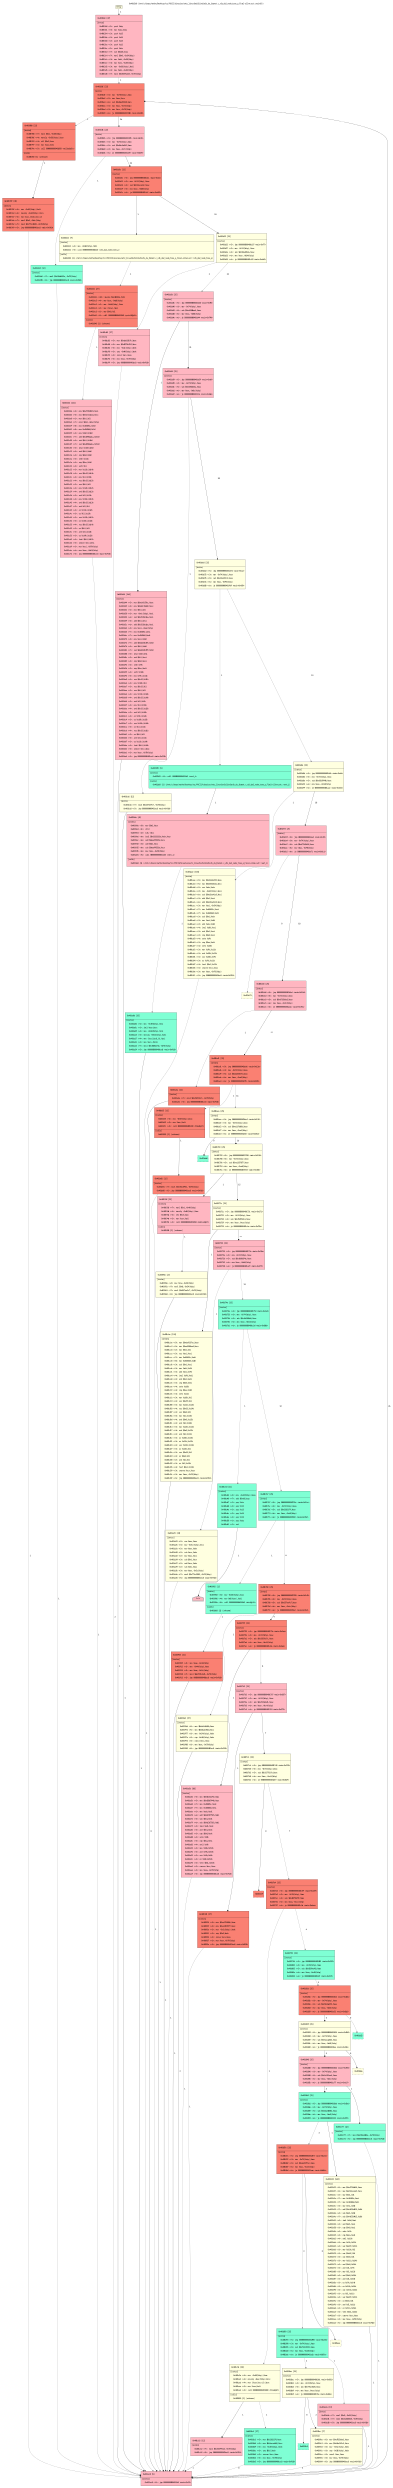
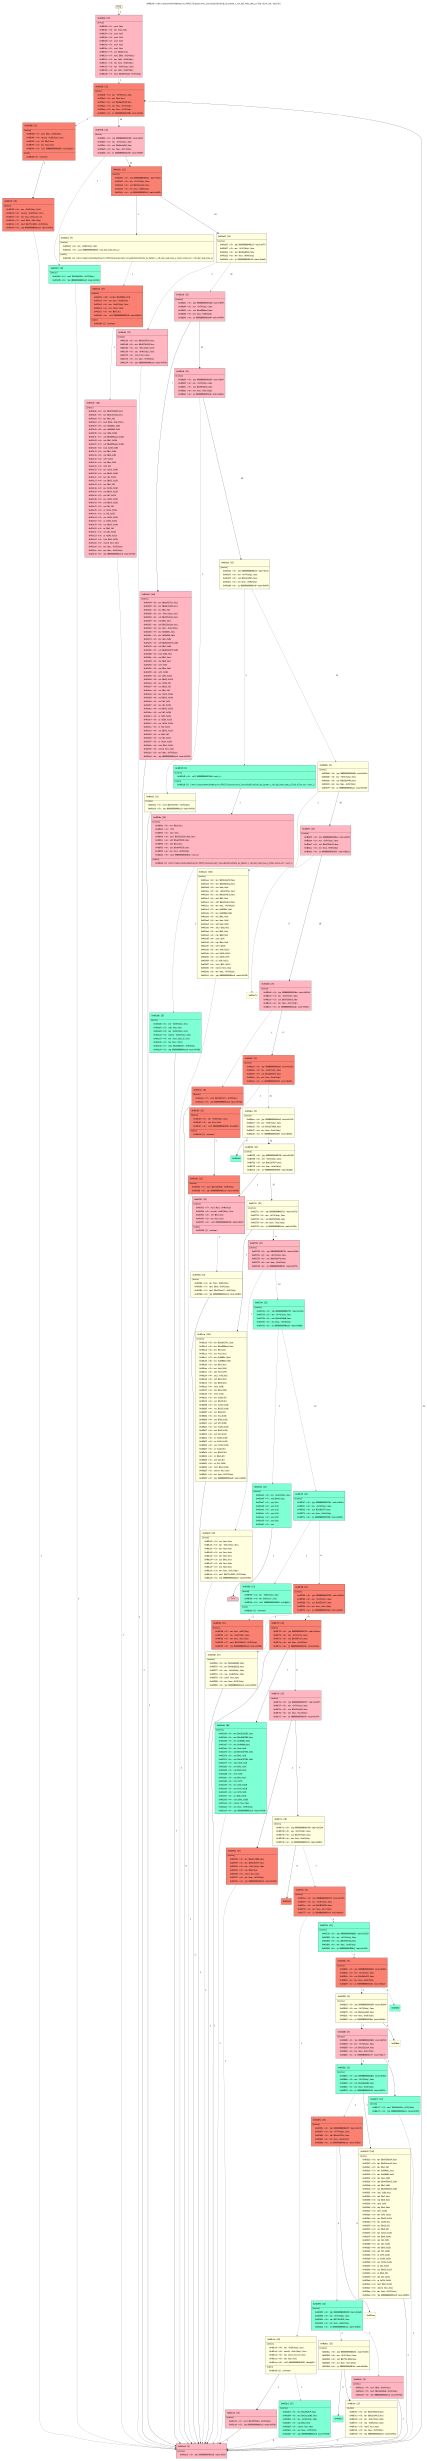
(207, 1831) -> (241, 1768)
(173, 2074) -> (213, 2034)
